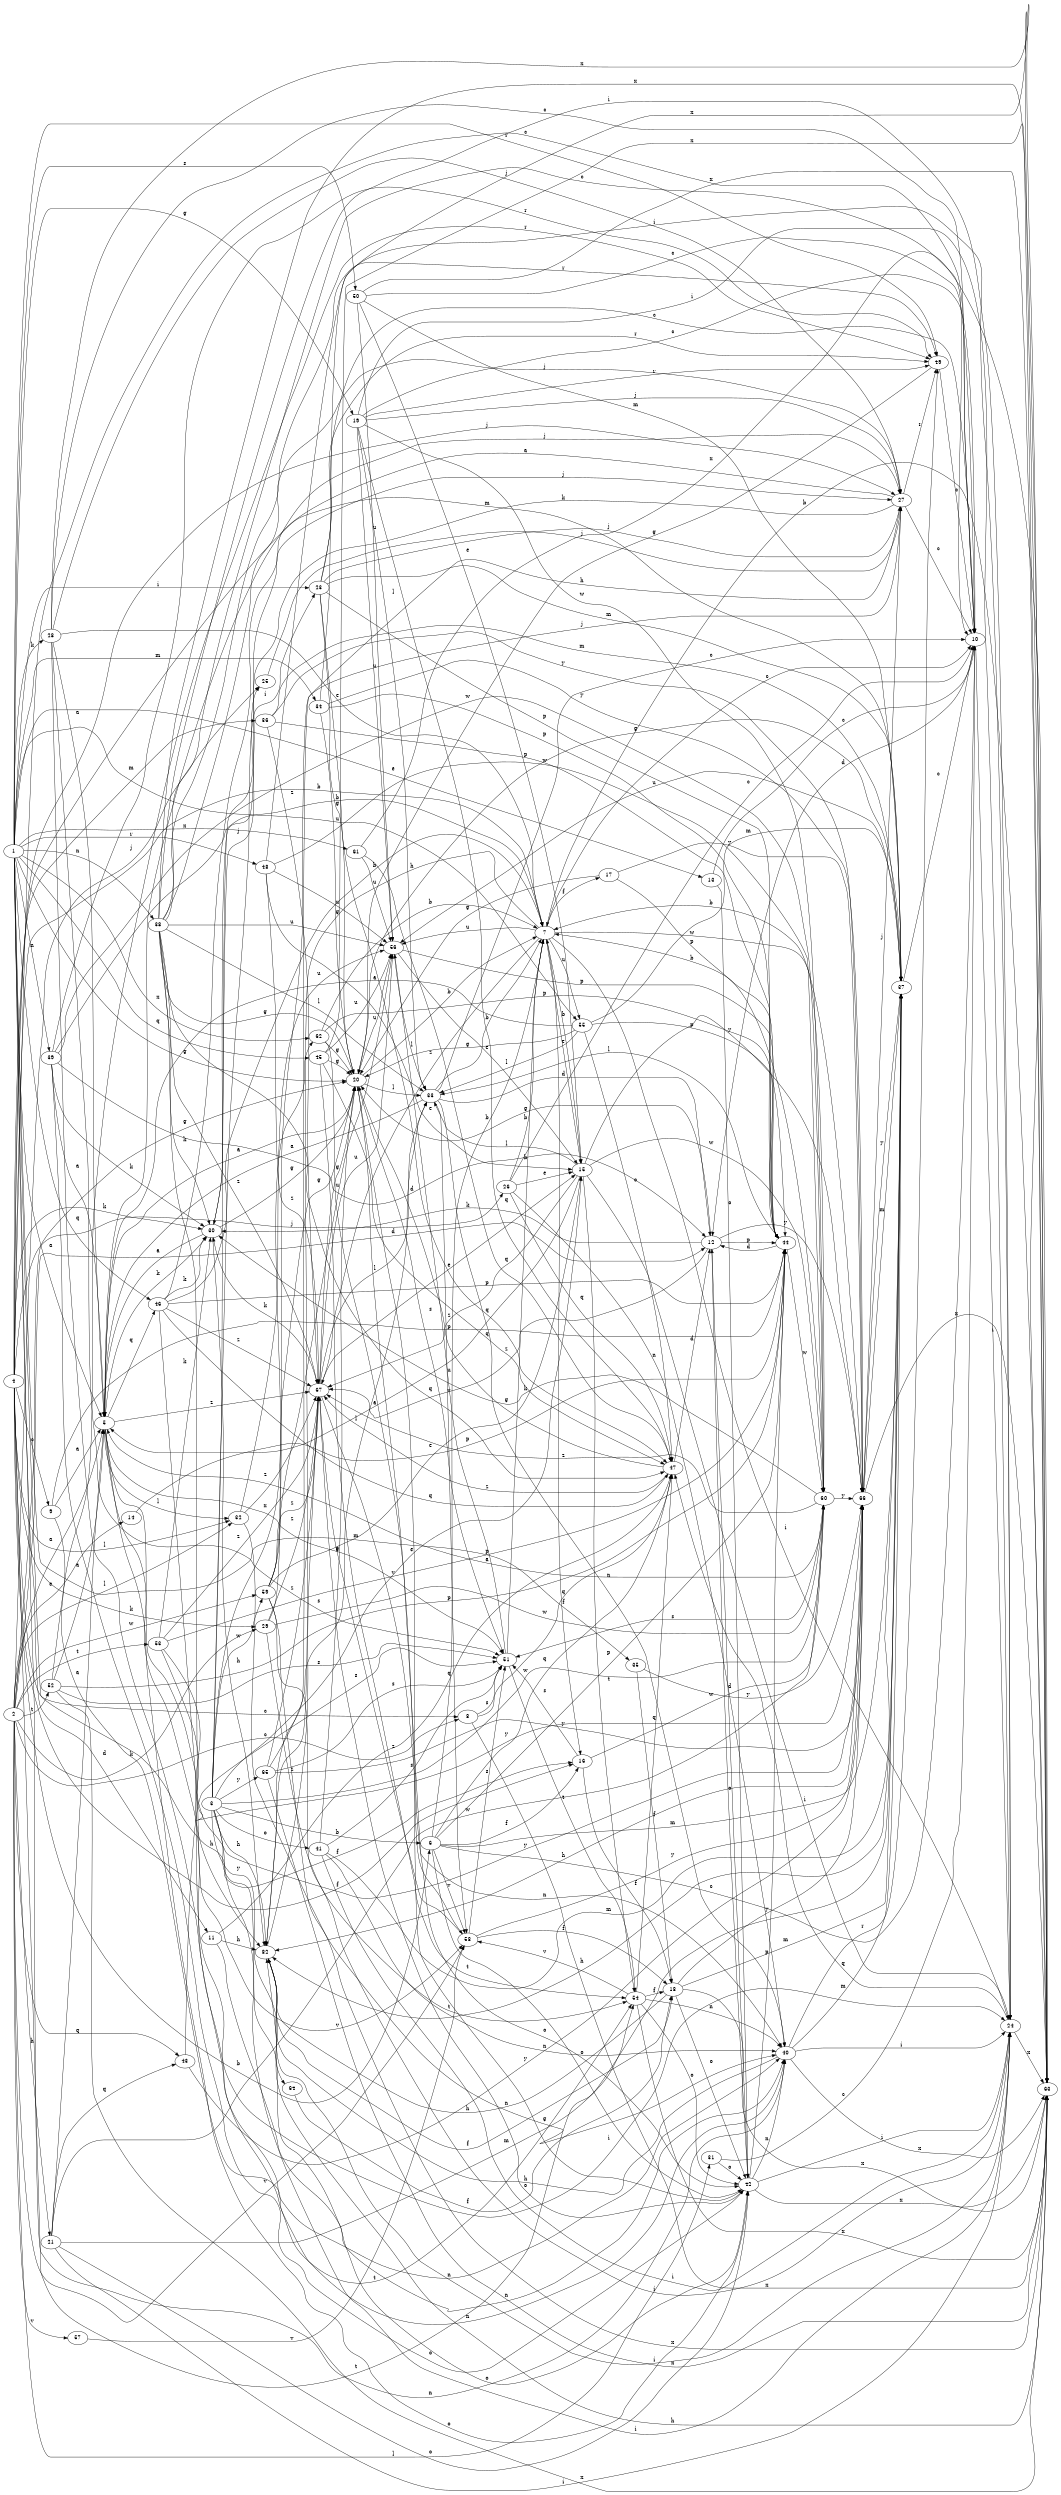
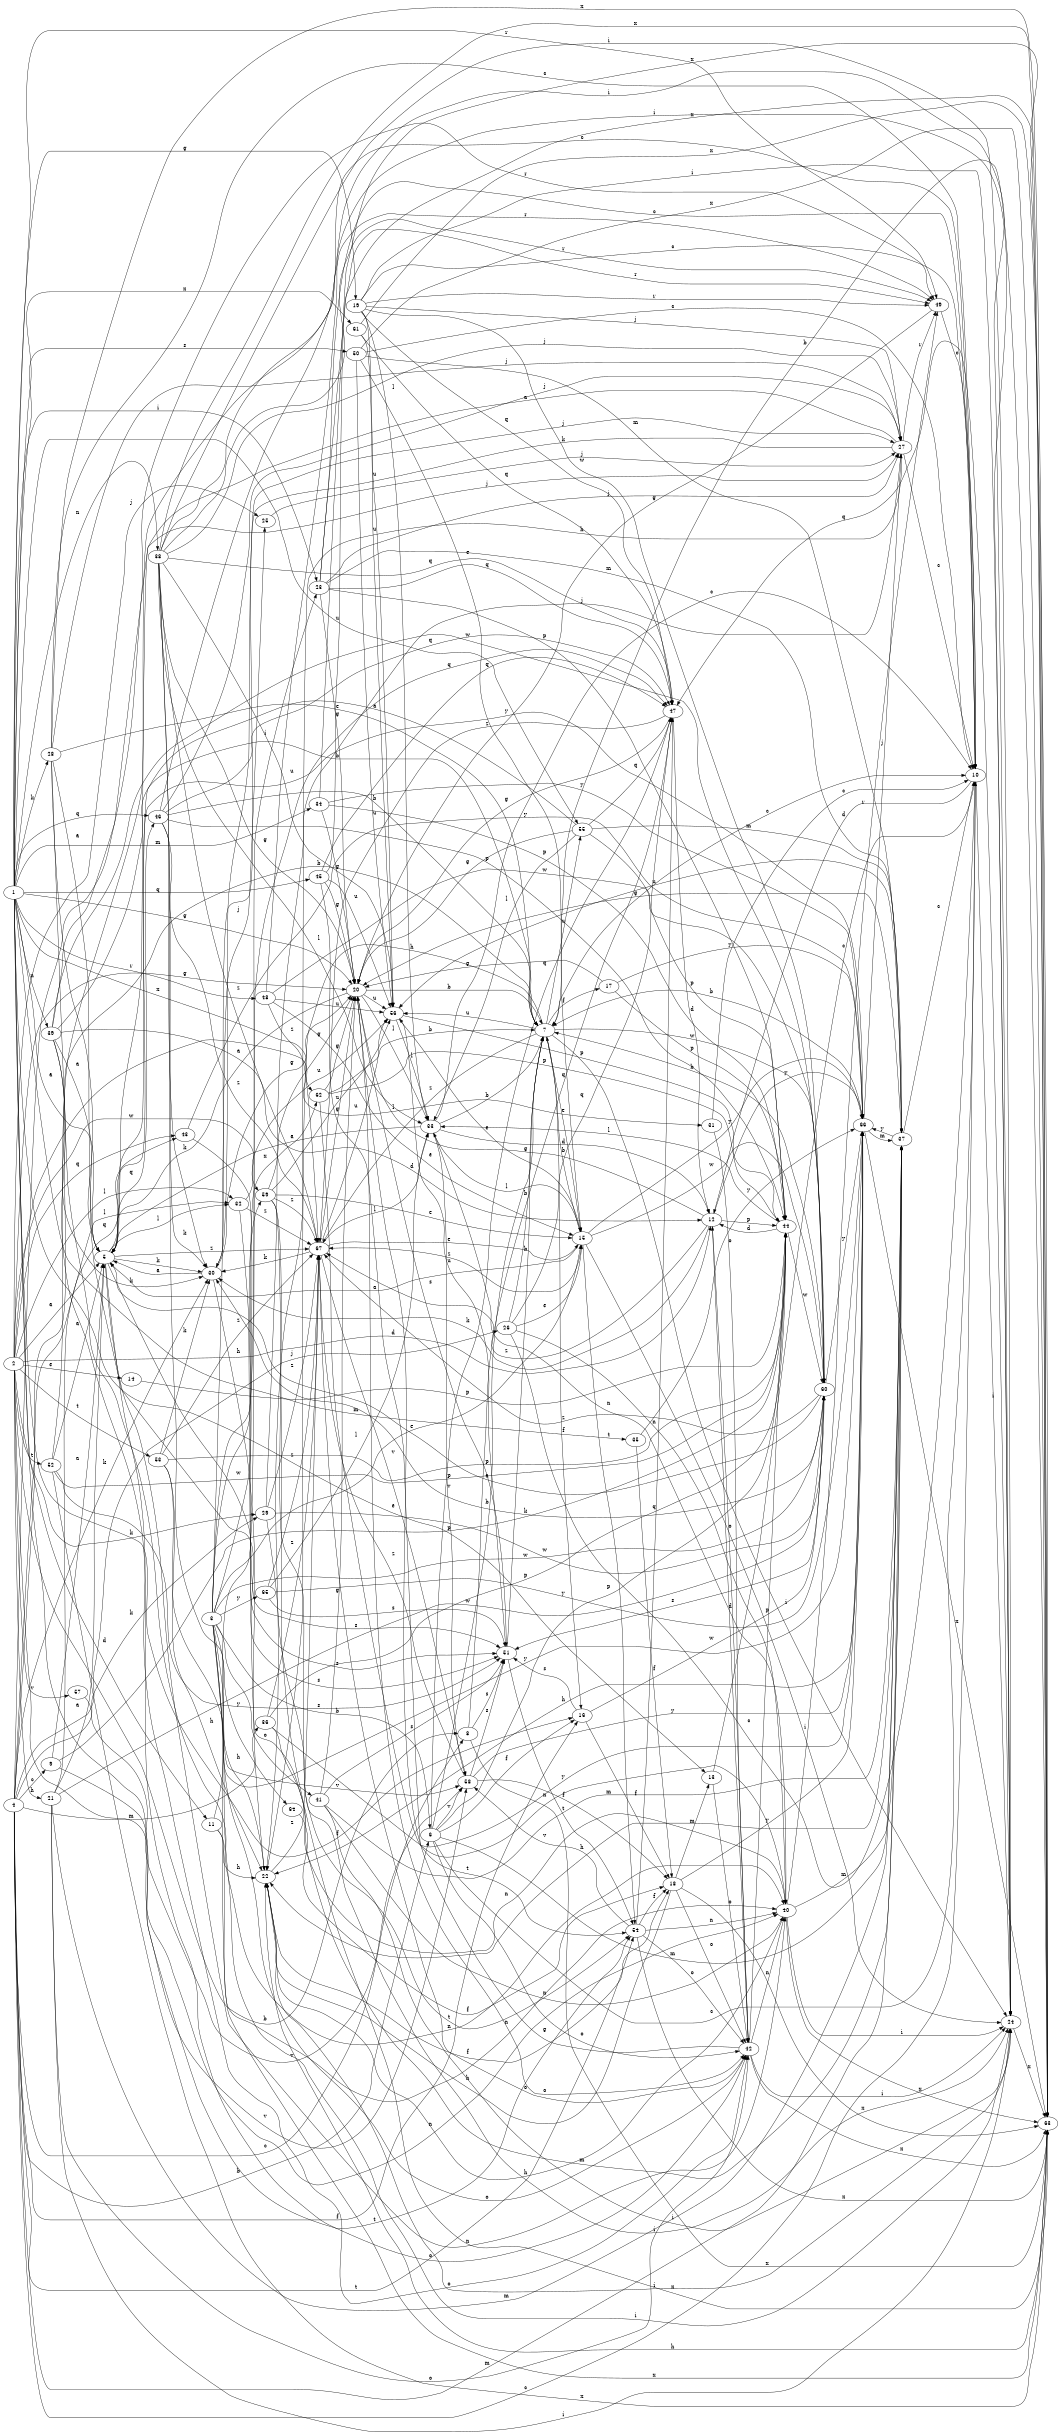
(636, 1180) -> (636, 765)
(265, 1735) -> (265, 2019)
(888, 1842) -> (691, 1835)
(265, 1952) -> (265, 1877)
(582, 2346) -> (465, 2349)
